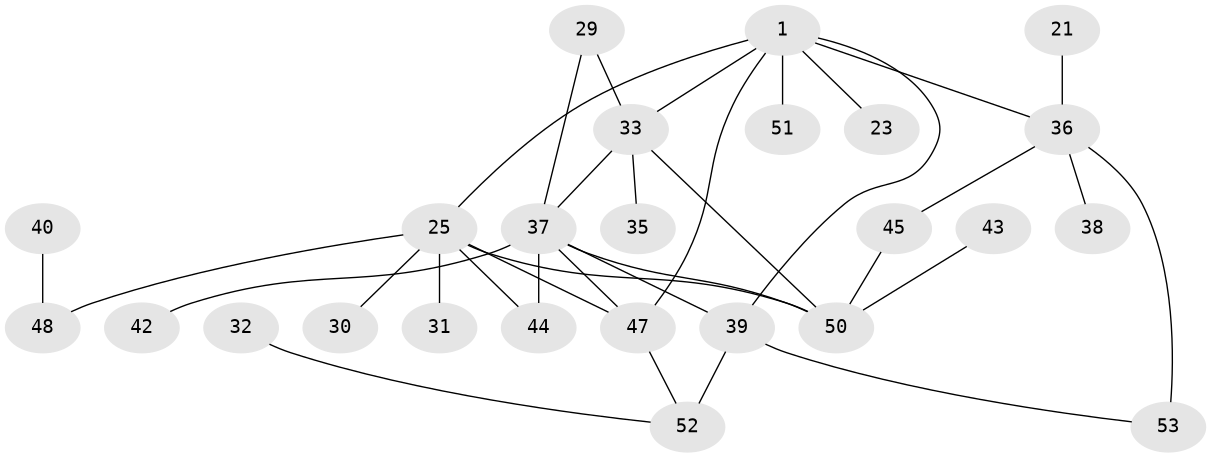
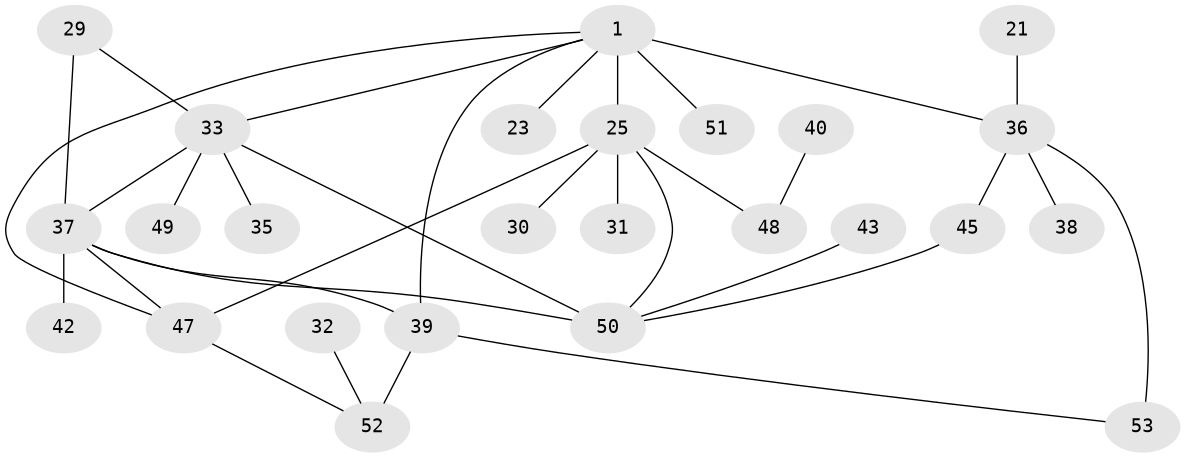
none -> (163, 229)
(539, 328) -> none
